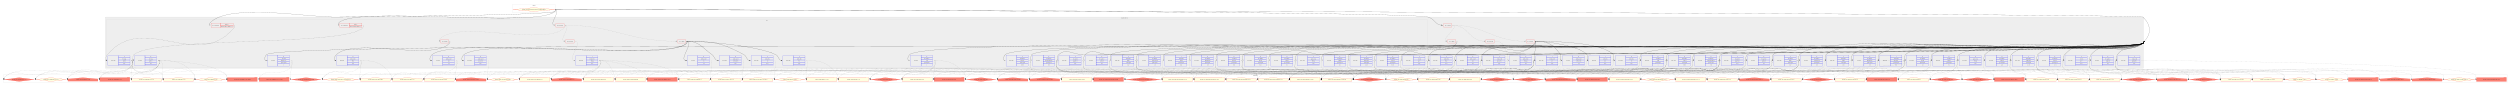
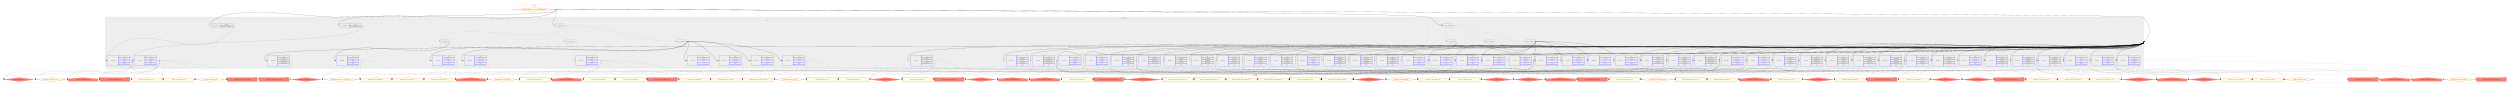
(2331, 80) -> none
